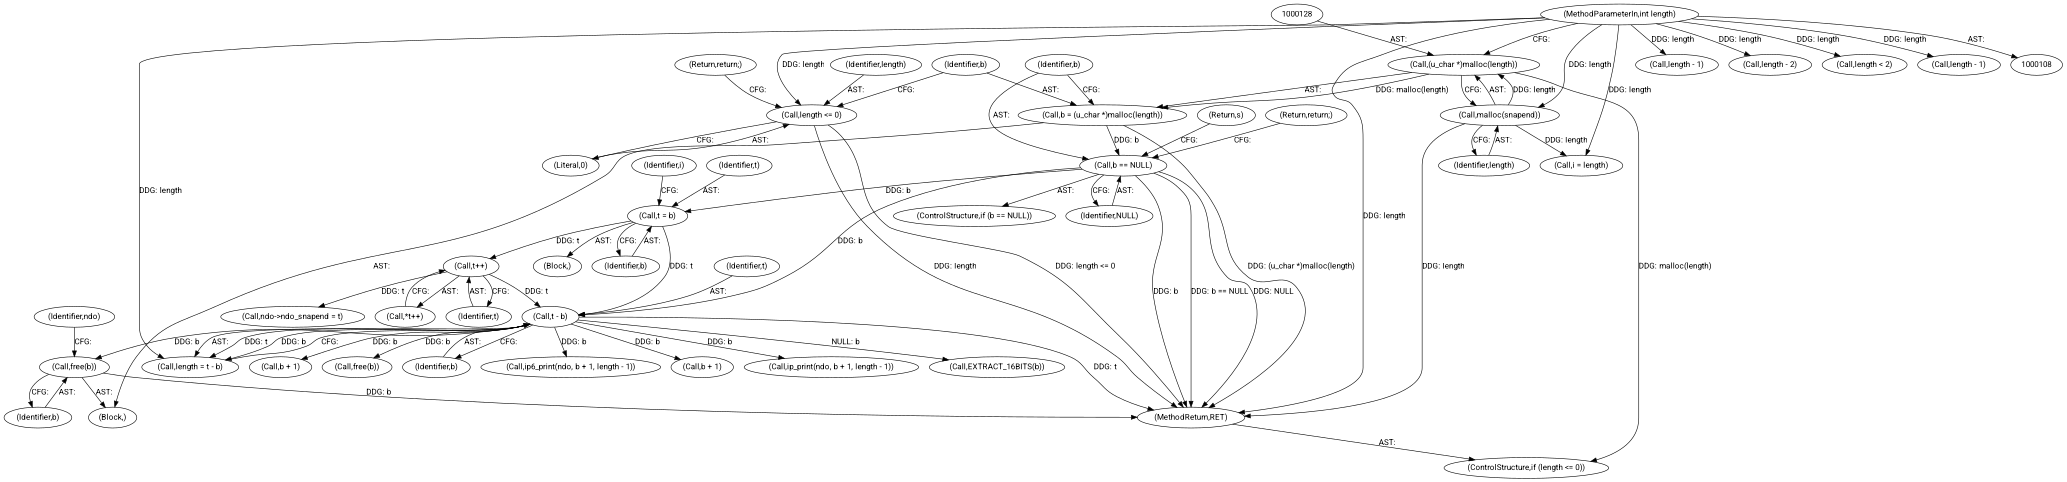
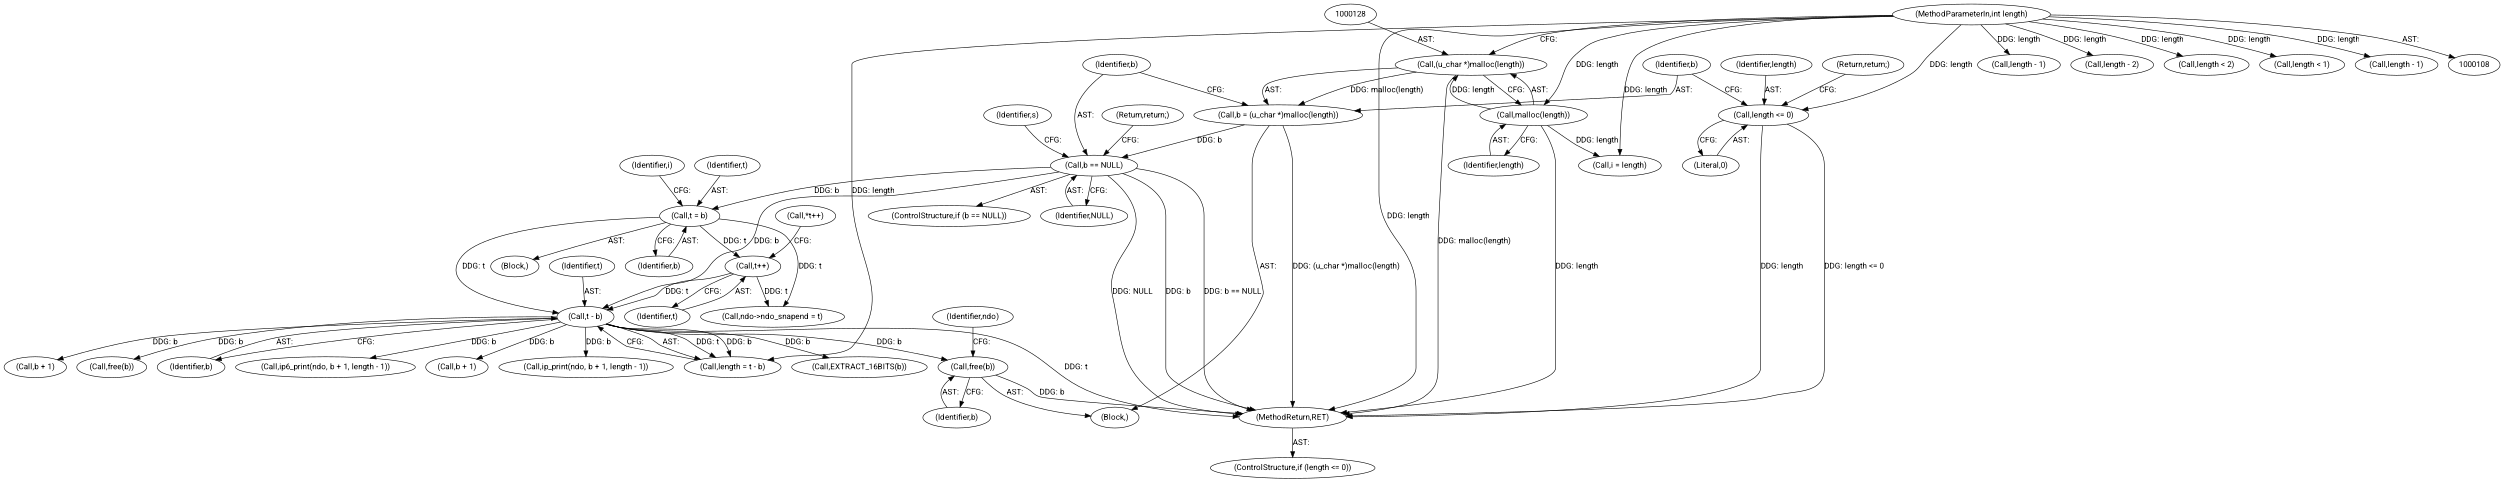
none -> (2302, 65)
(1226, 115) -> (1018, 115)
(1500, 115) -> (1534, 115)
(1639, 235) -> (1438, 275)
none -> (786, 237)
(441, 290) -> none
(846, 342) -> (798, 342)
